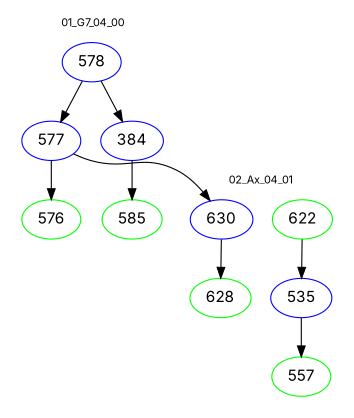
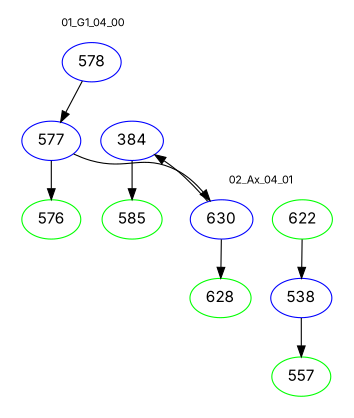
(93, 23) -> (93, 23)
(109, 96) -> (187, 180)
(301, 298) -> (301, 298)
